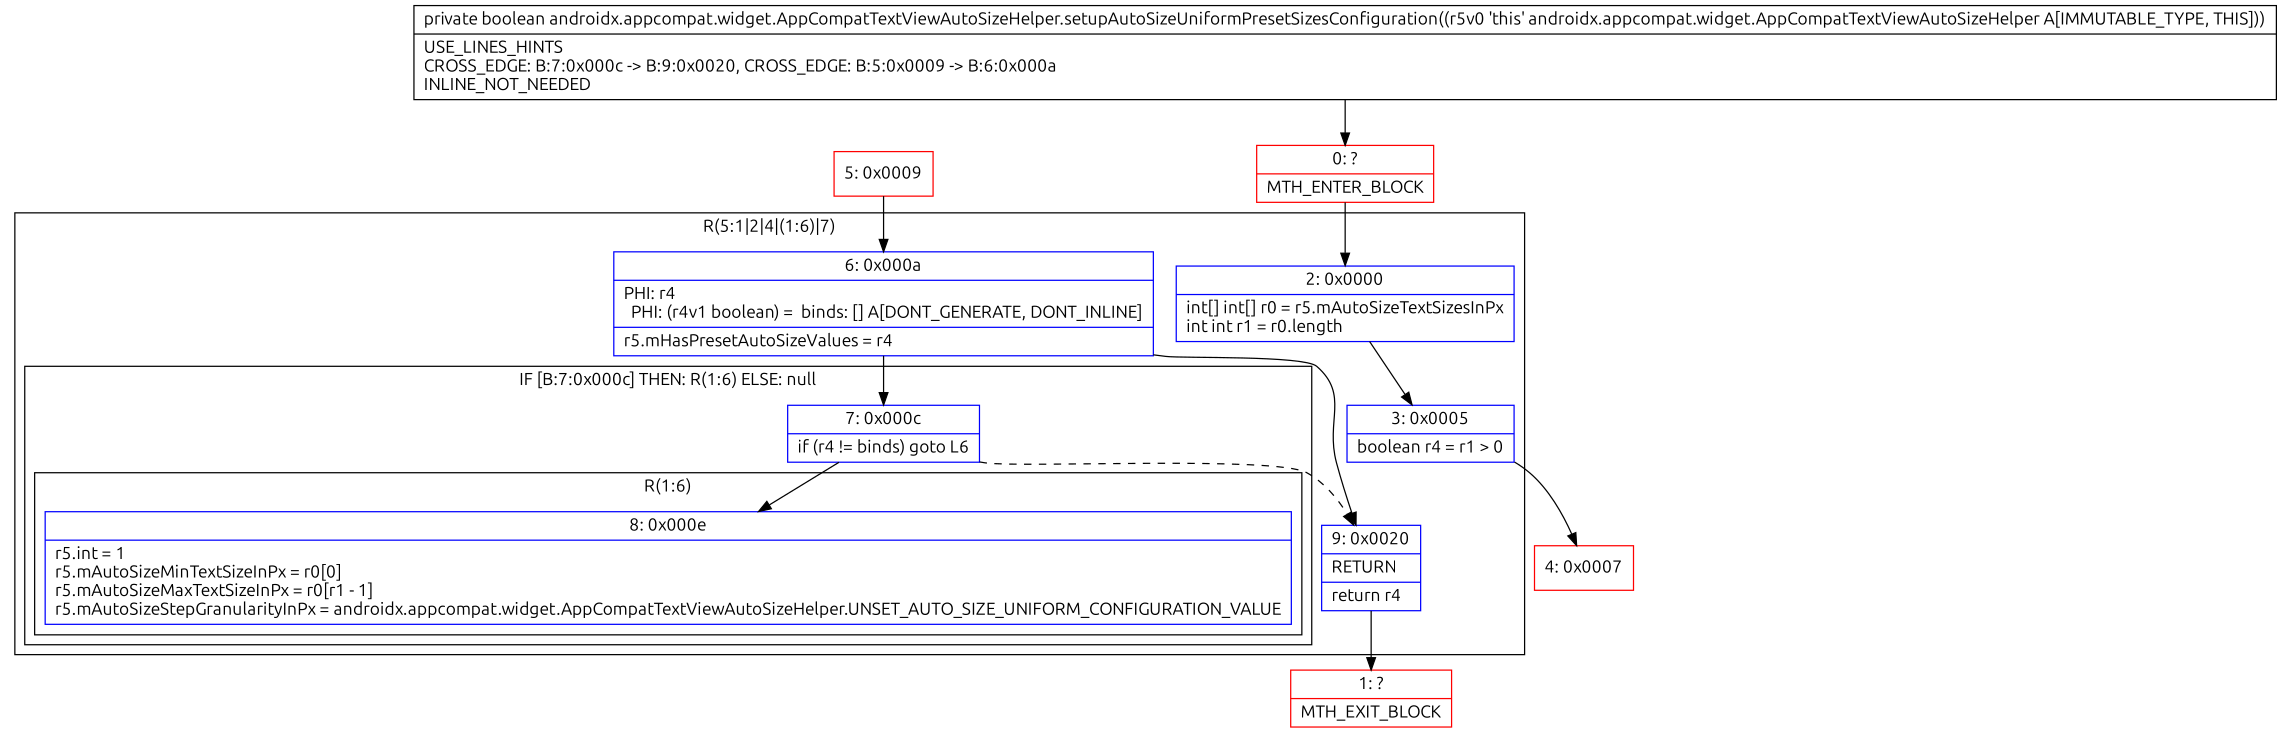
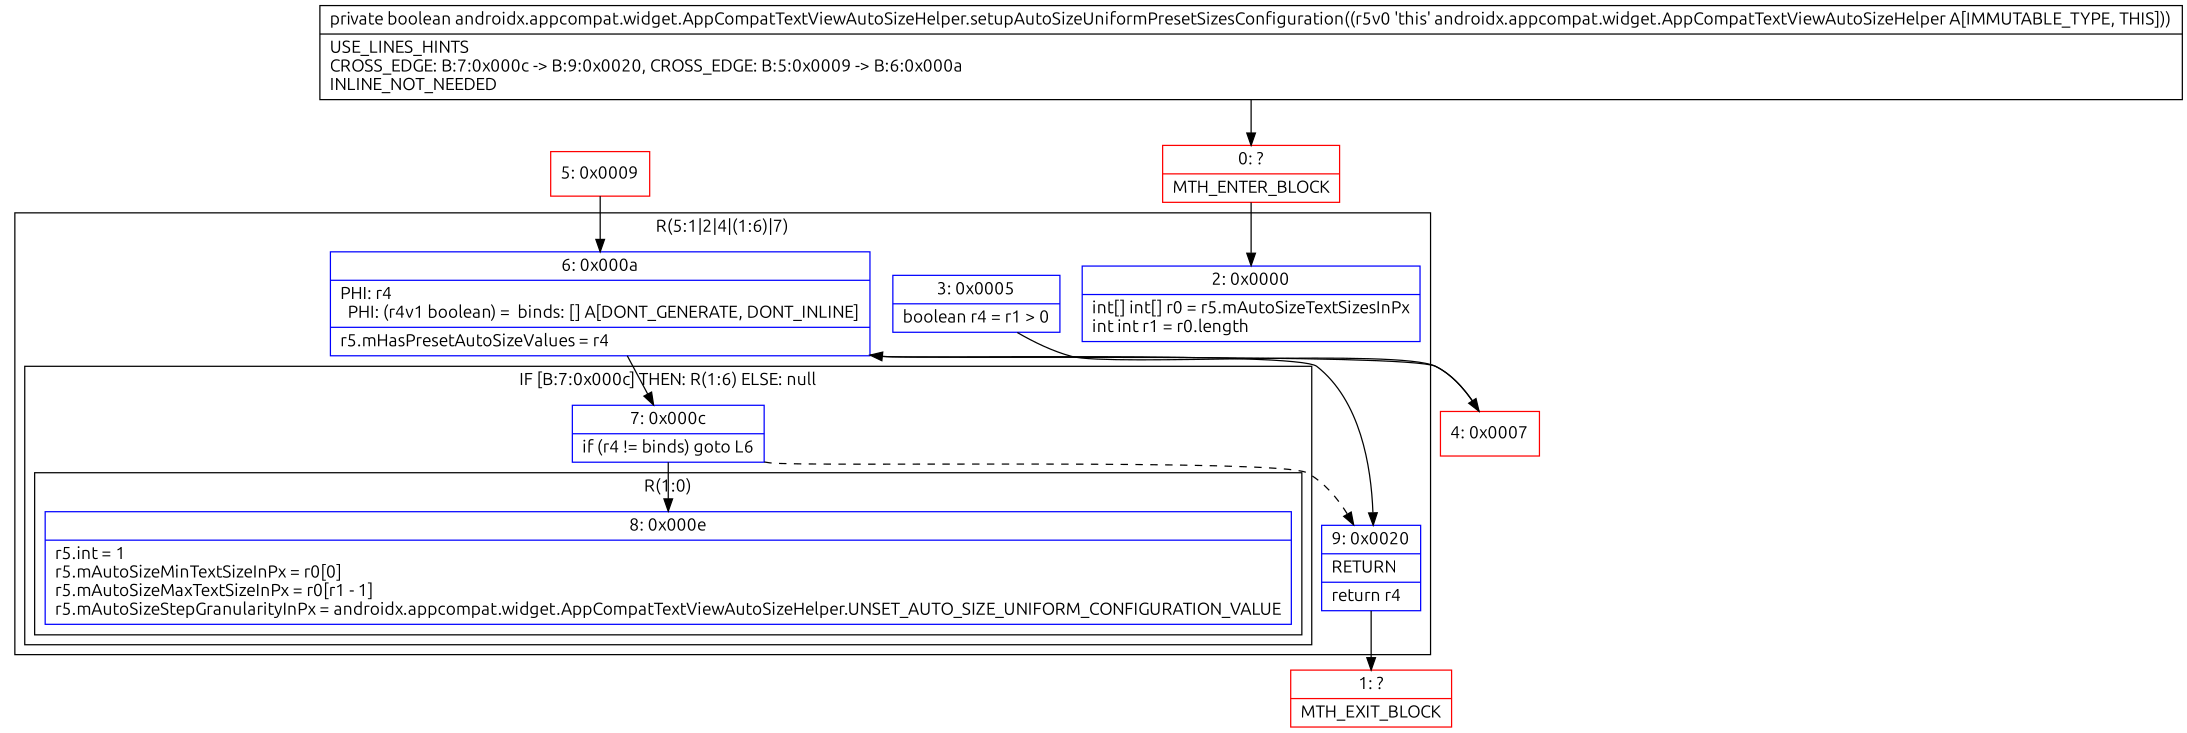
none -> (1191, 358)
(1387, 368) -> none
(668, 487) -> (668, 487)
